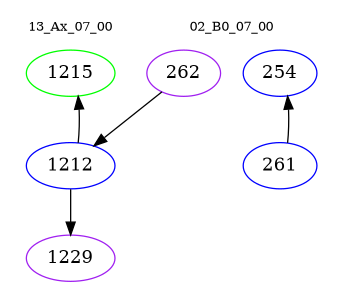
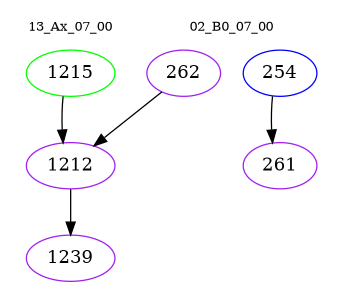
(79, 126) -> (62, 113)
(289, 126) -> (271, 113)
(71, 166) -> (71, 166)
(280, 166) -> (280, 166)
(71, 258) -> (71, 258)
